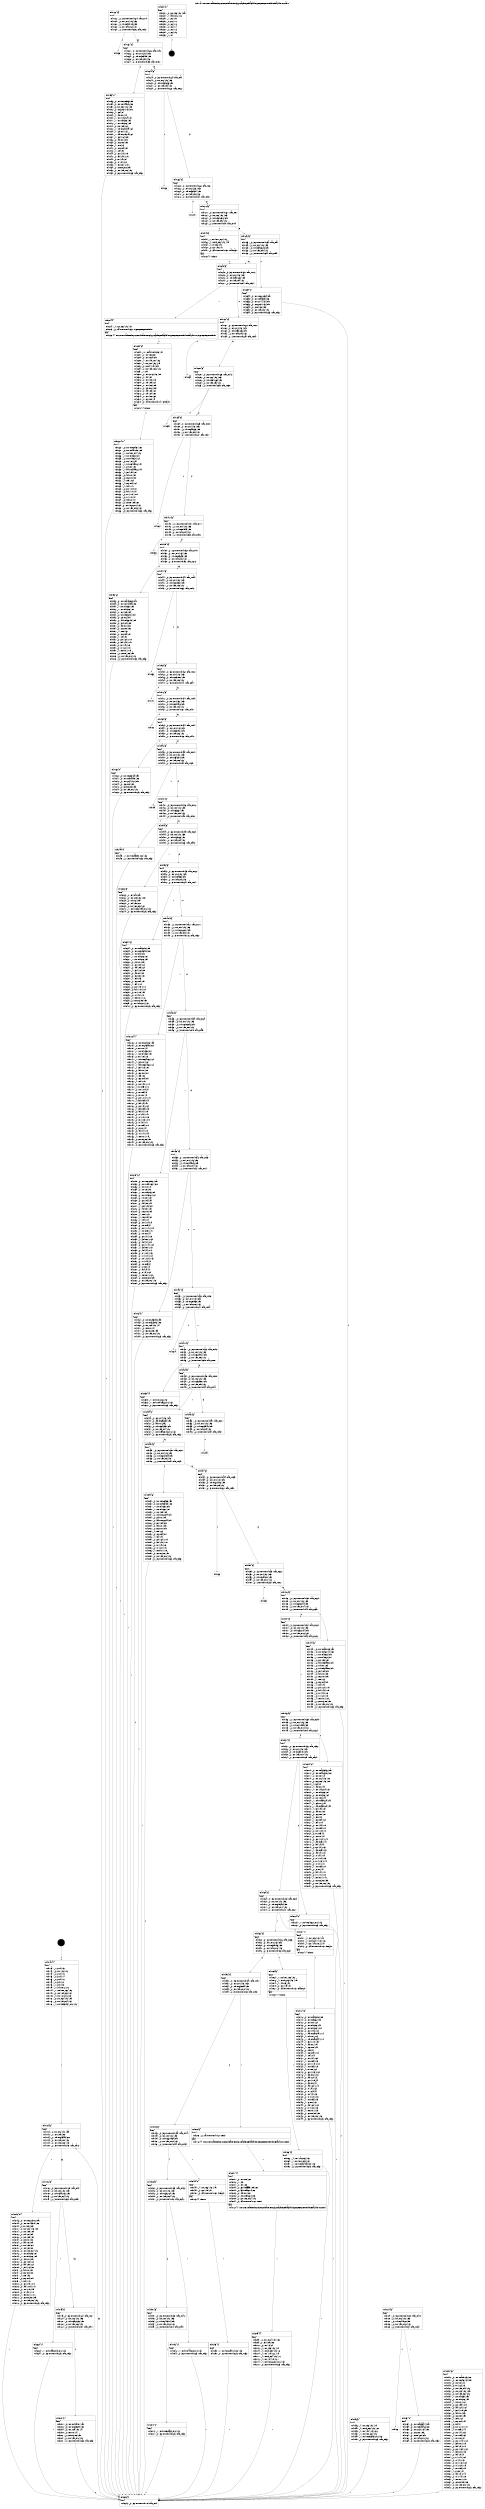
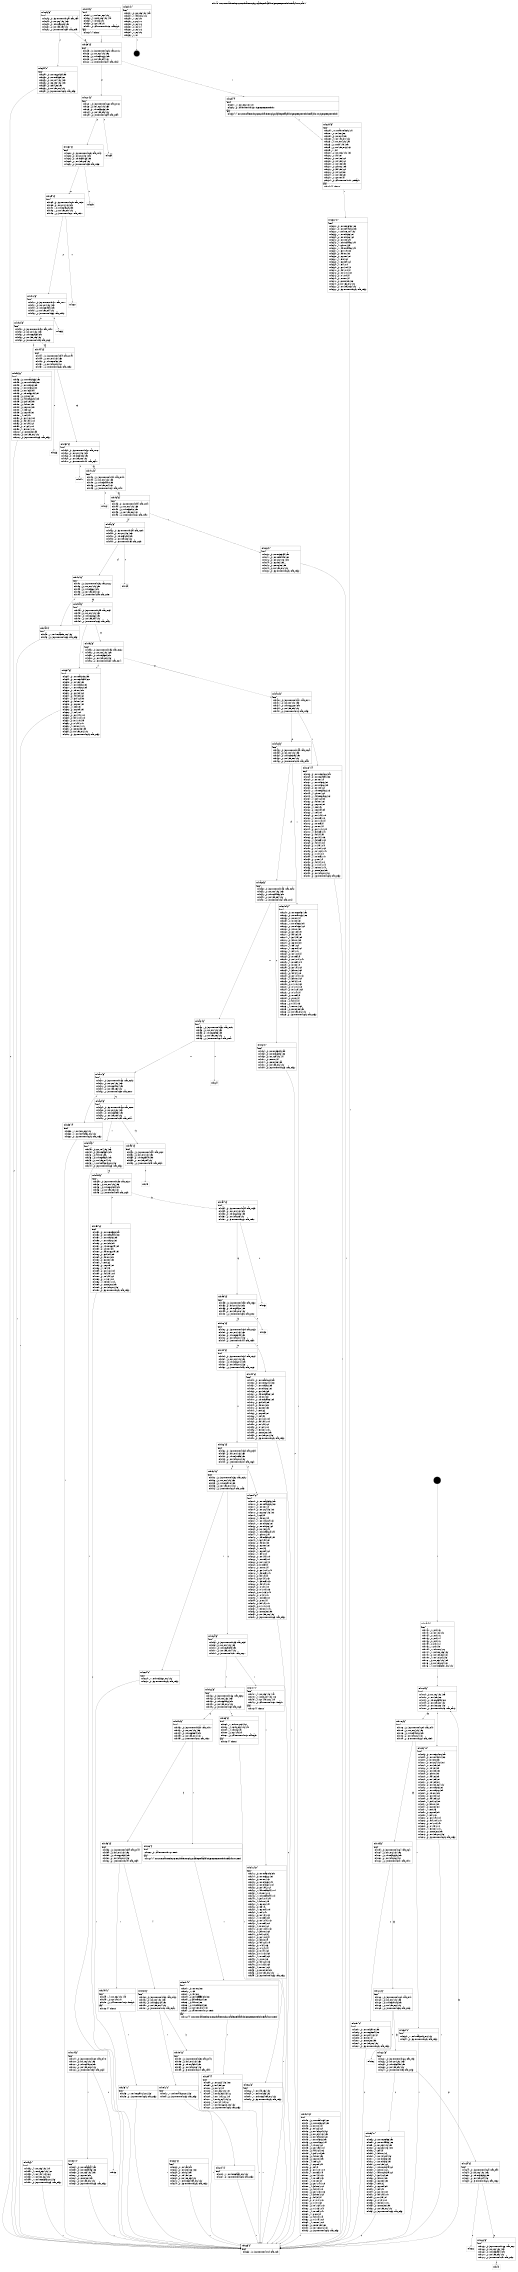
(219, 215) -> none
(156, 865) -> (81, 645)
none -> (393, 1926)
